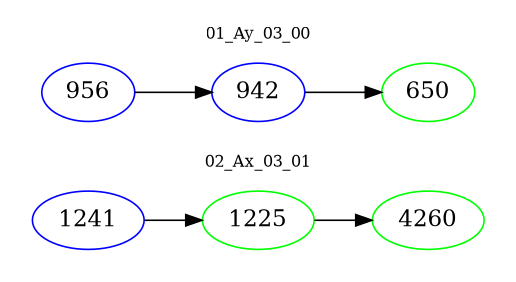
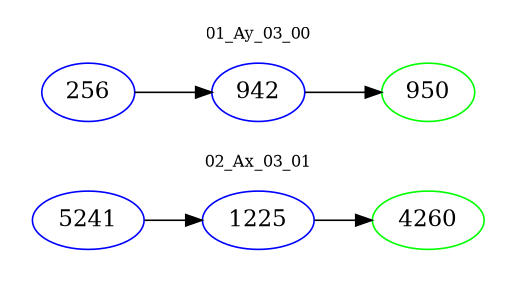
(88, 92) -> (88, 92)
(428, 92) -> (428, 92)
(88, 220) -> (88, 220)
(258, 220) -> (258, 220)
